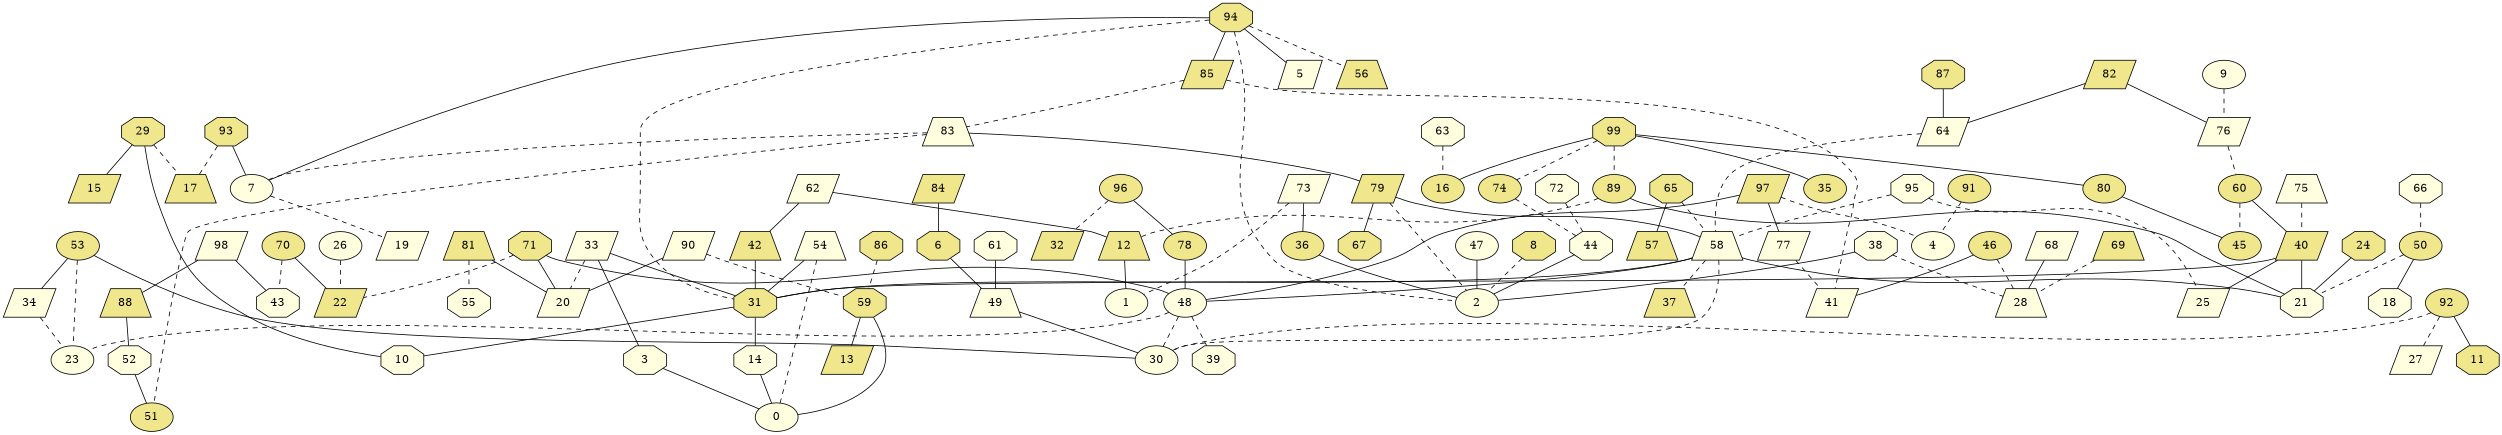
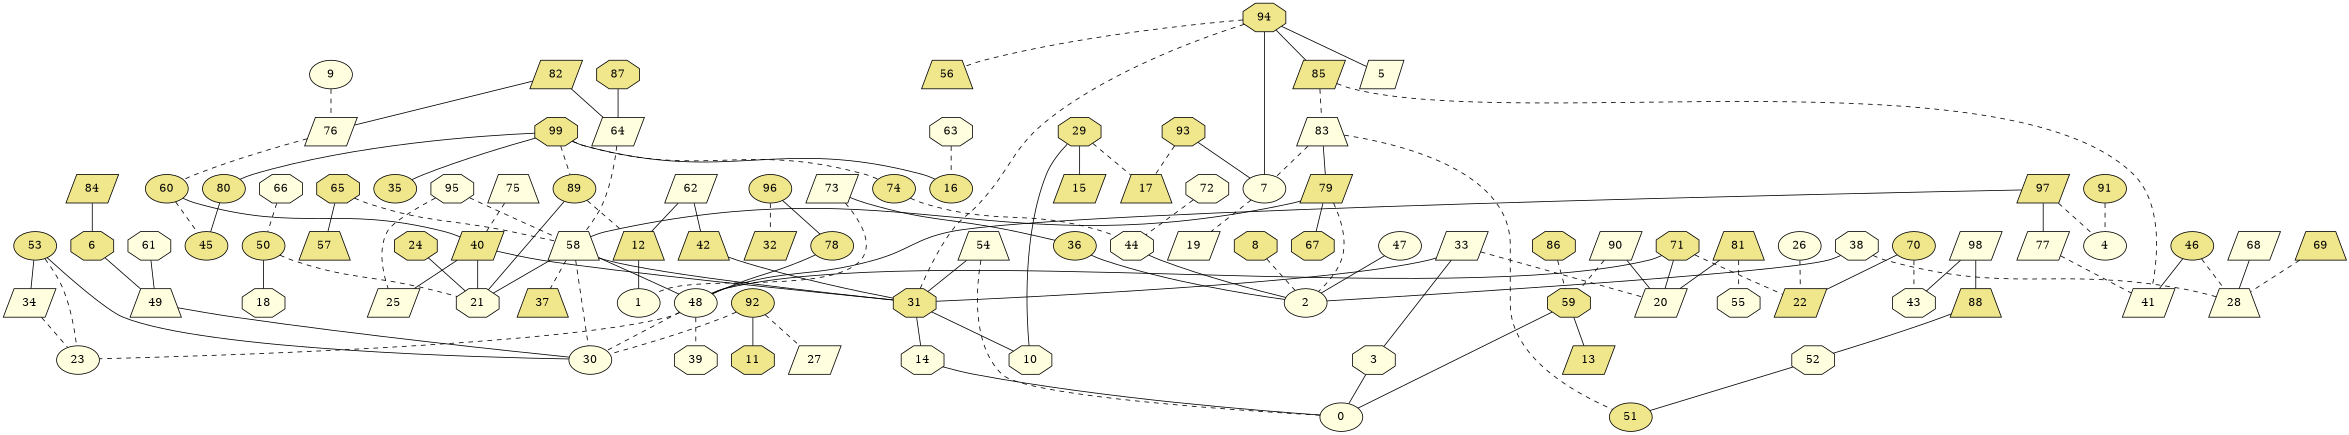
(1258, 240) -> none
